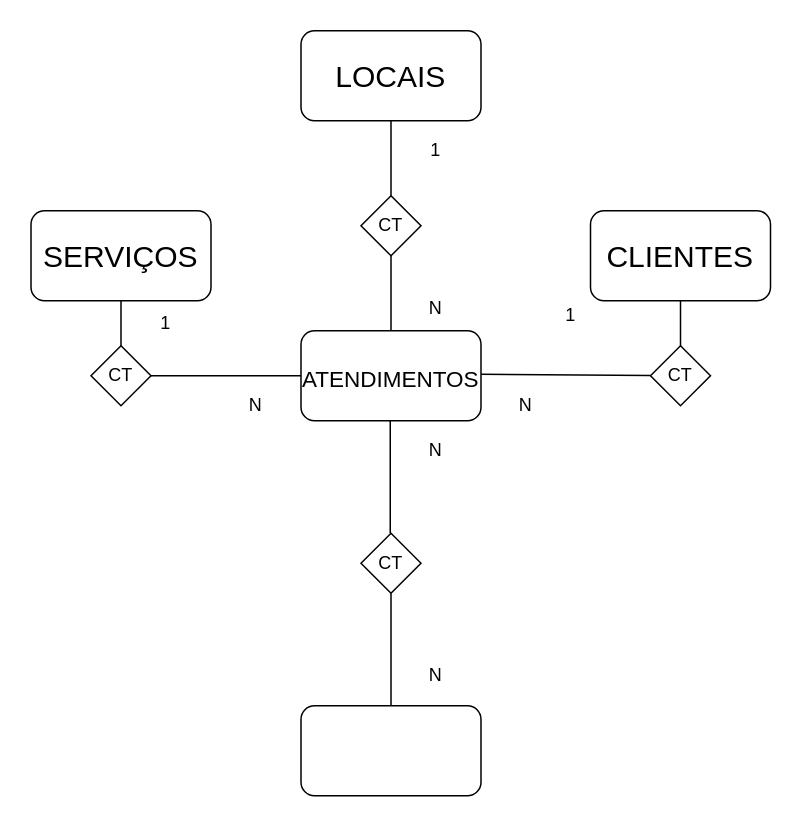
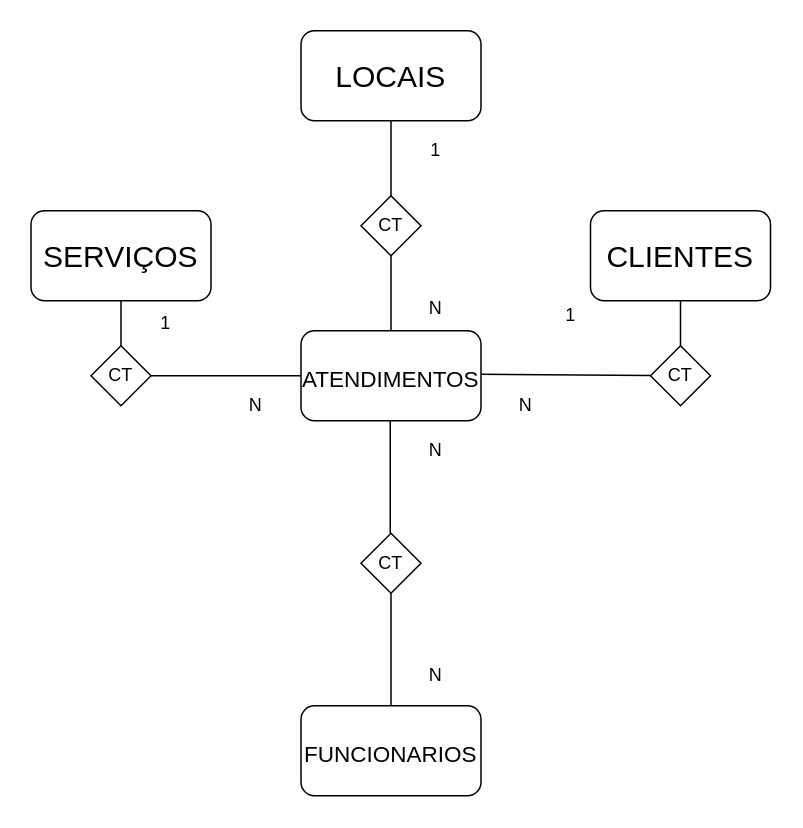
none -> (391, 751)
